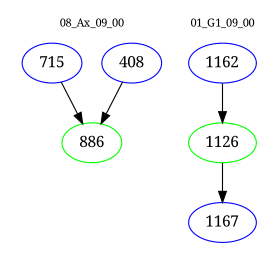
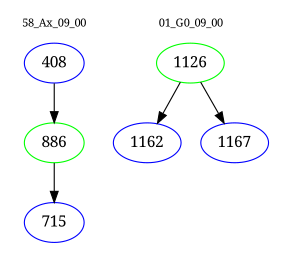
(92, 24) -> (54, 24)
(222, 24) -> (191, 24)
(69, 98) -> (54, 177)
(222, 98) -> (172, 98)
